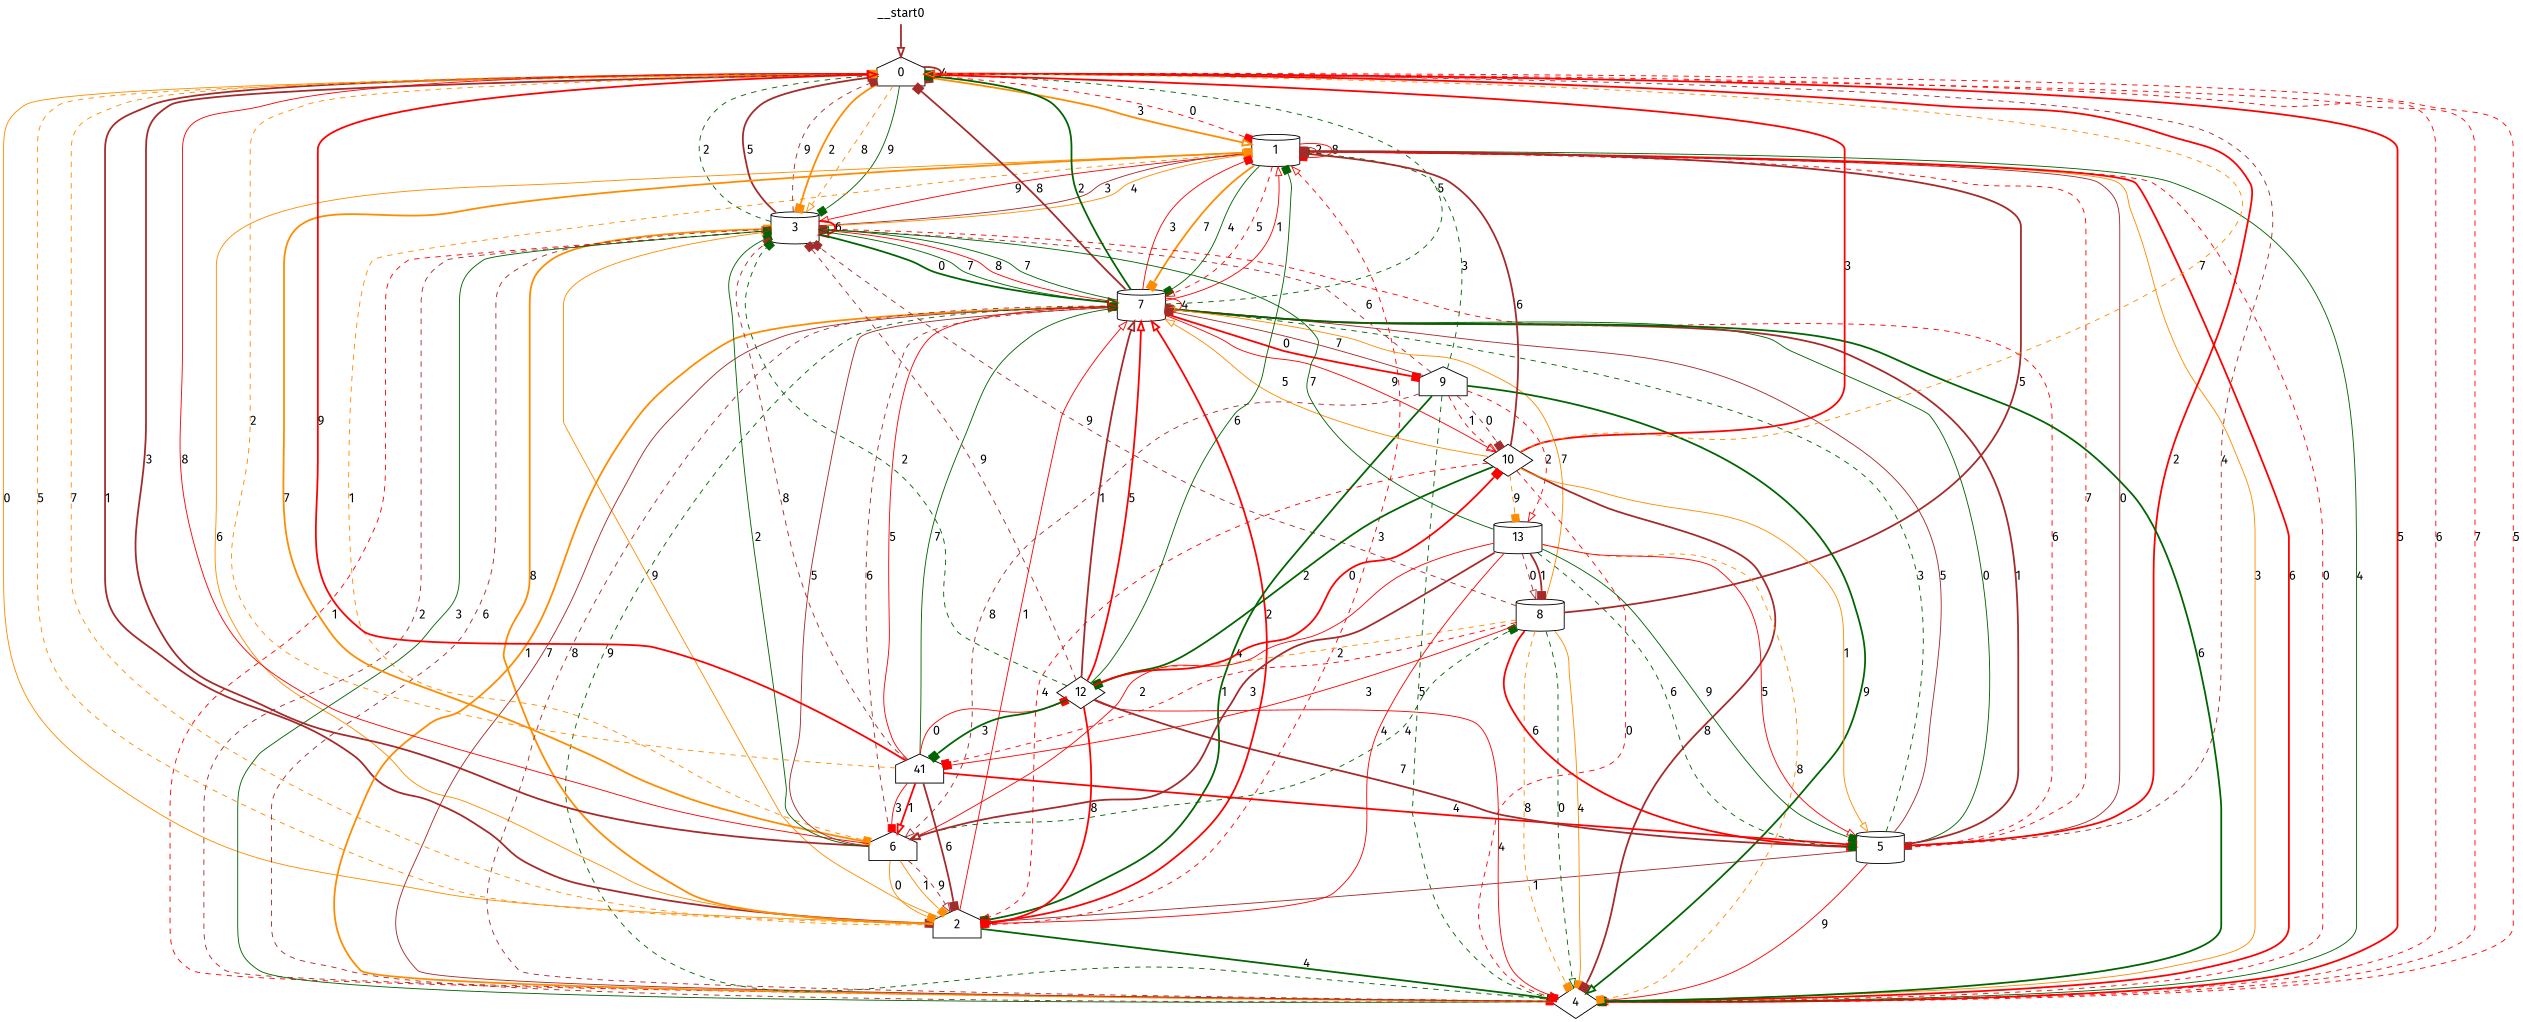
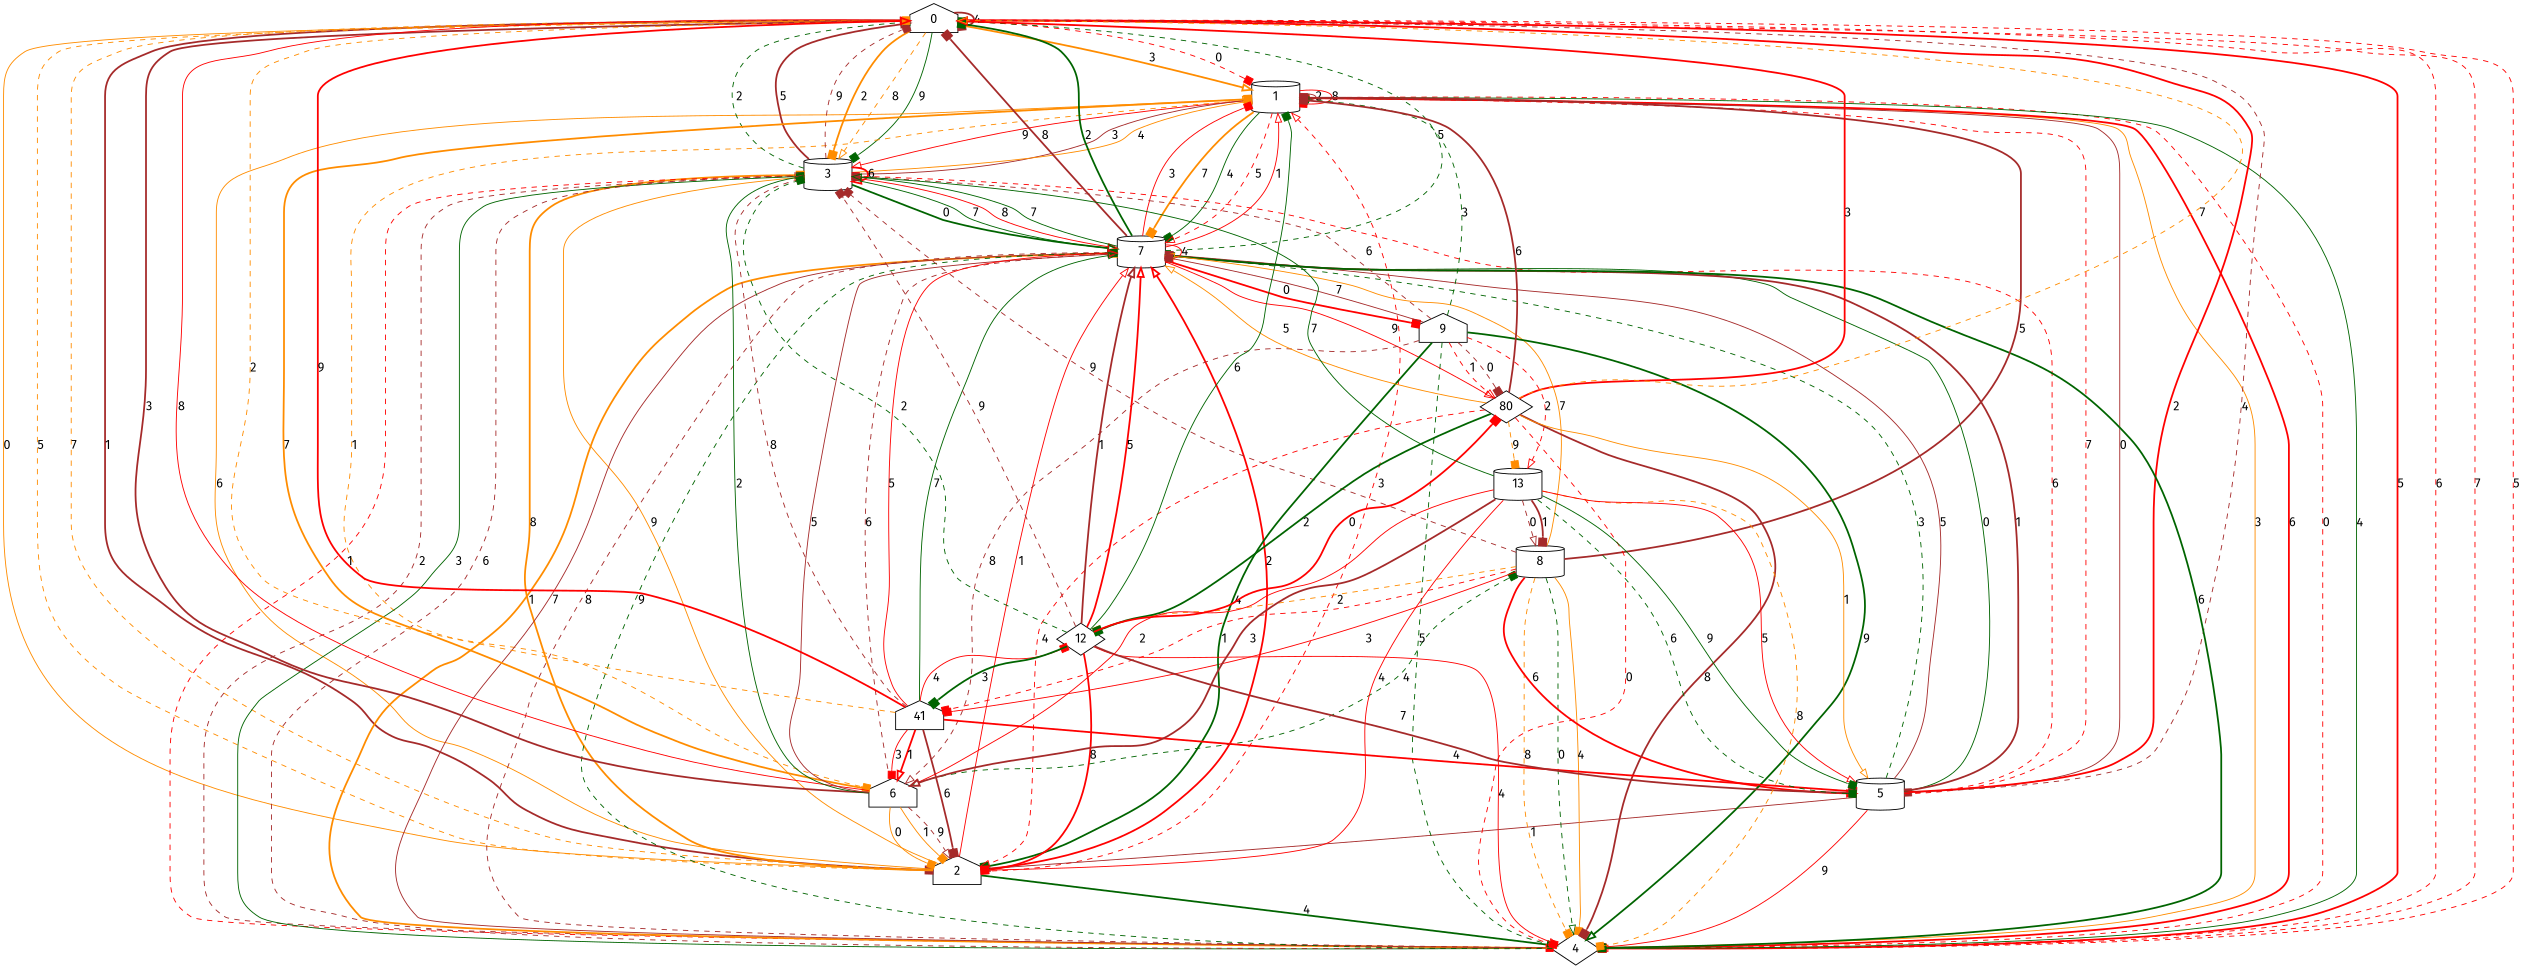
(901, 14) -> none
(1508, 460) -> (1506, 407)
(937, 731) -> (937, 678)
